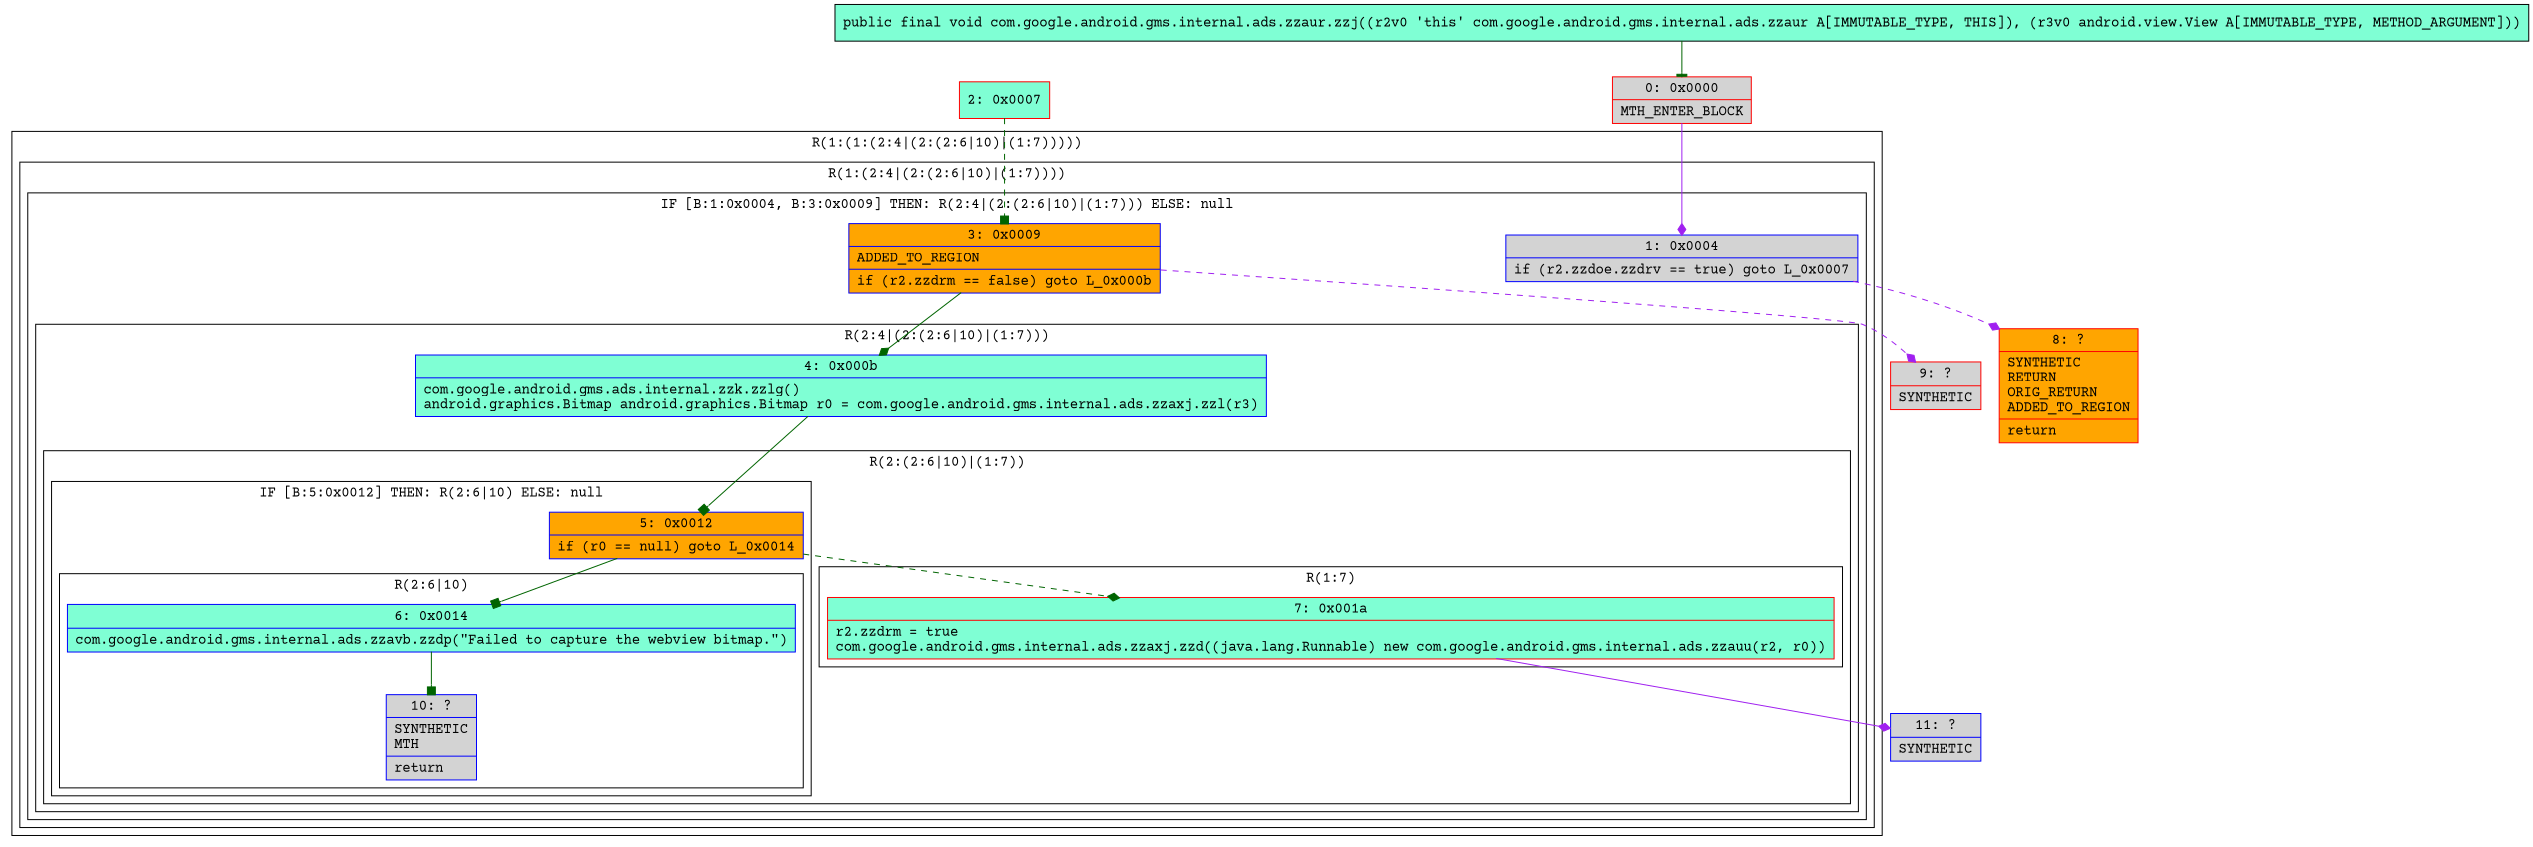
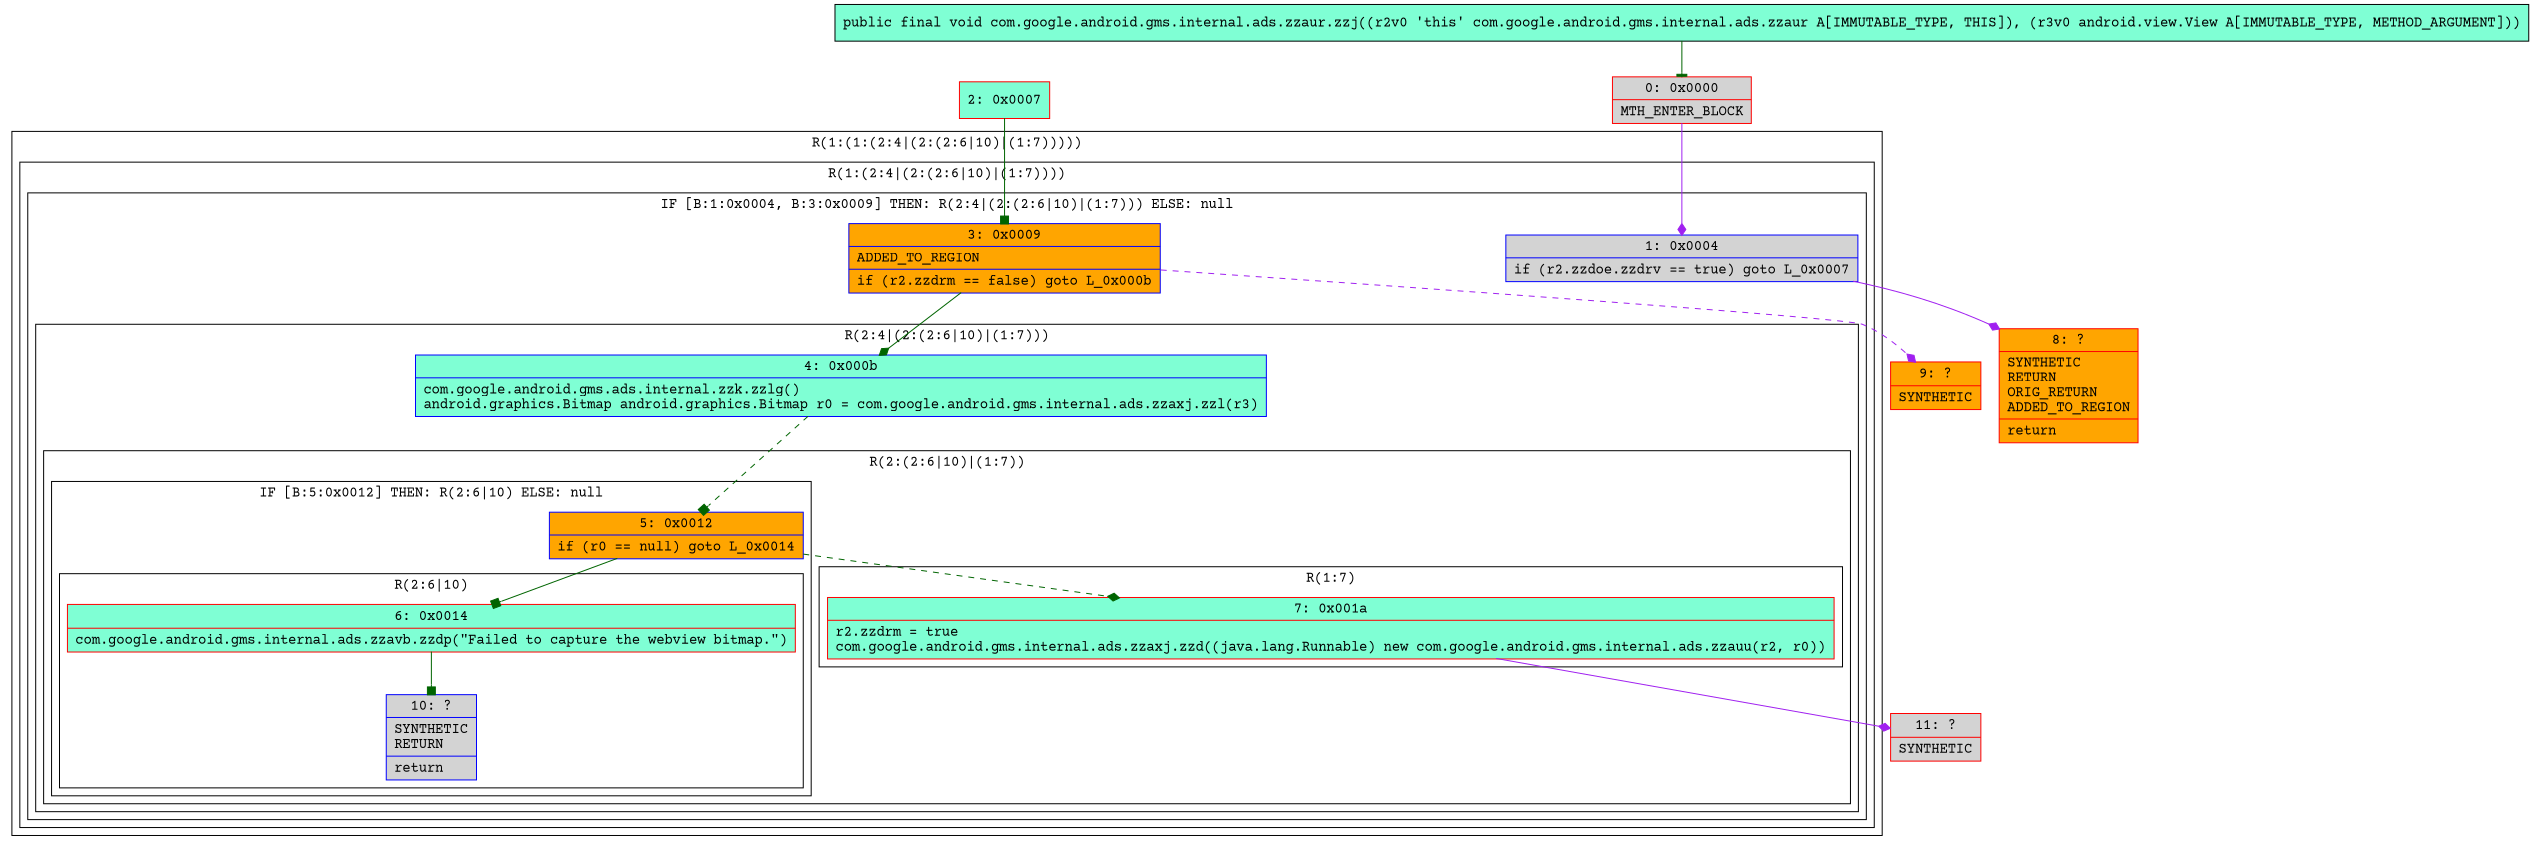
(1005, 169) -> (1005, 169)
(1922, 299) -> (1922, 299)
(1936, 386) -> (1936, 386)
(758, 461) -> (758, 461)
(431, 628) -> (431, 628)
(1936, 737) -> (1936, 737)
(407, 744) -> (419, 744)
